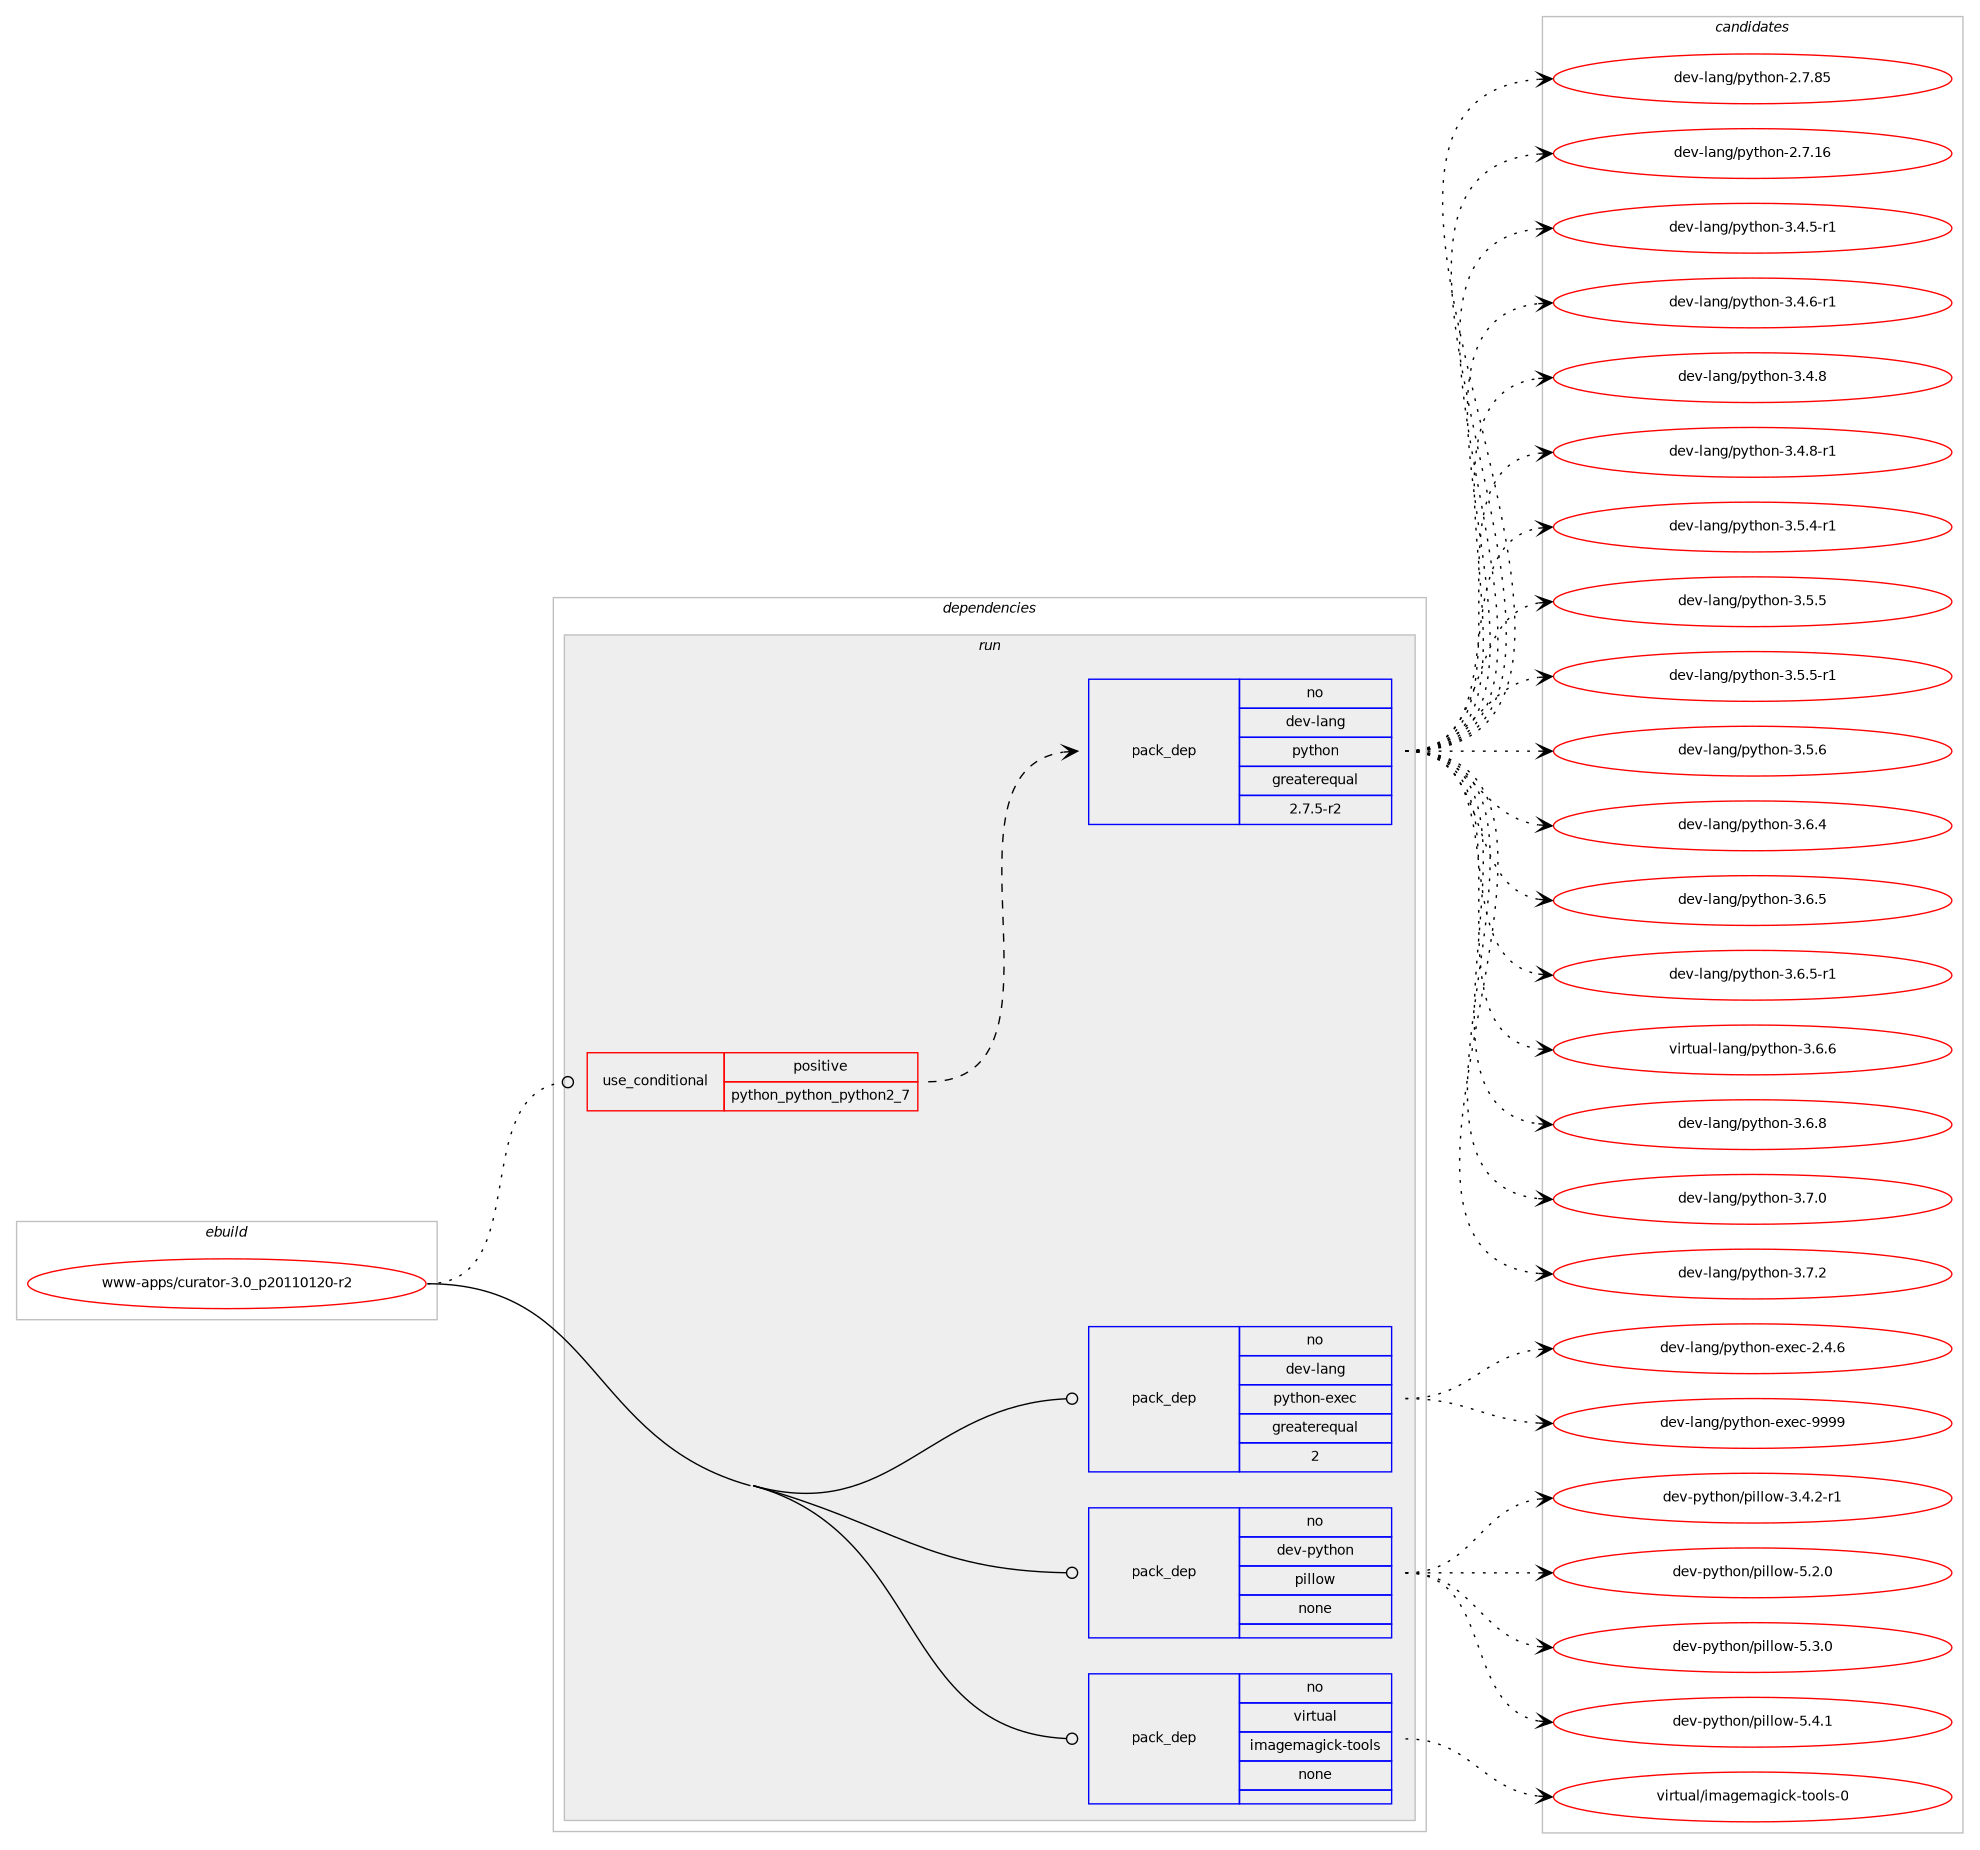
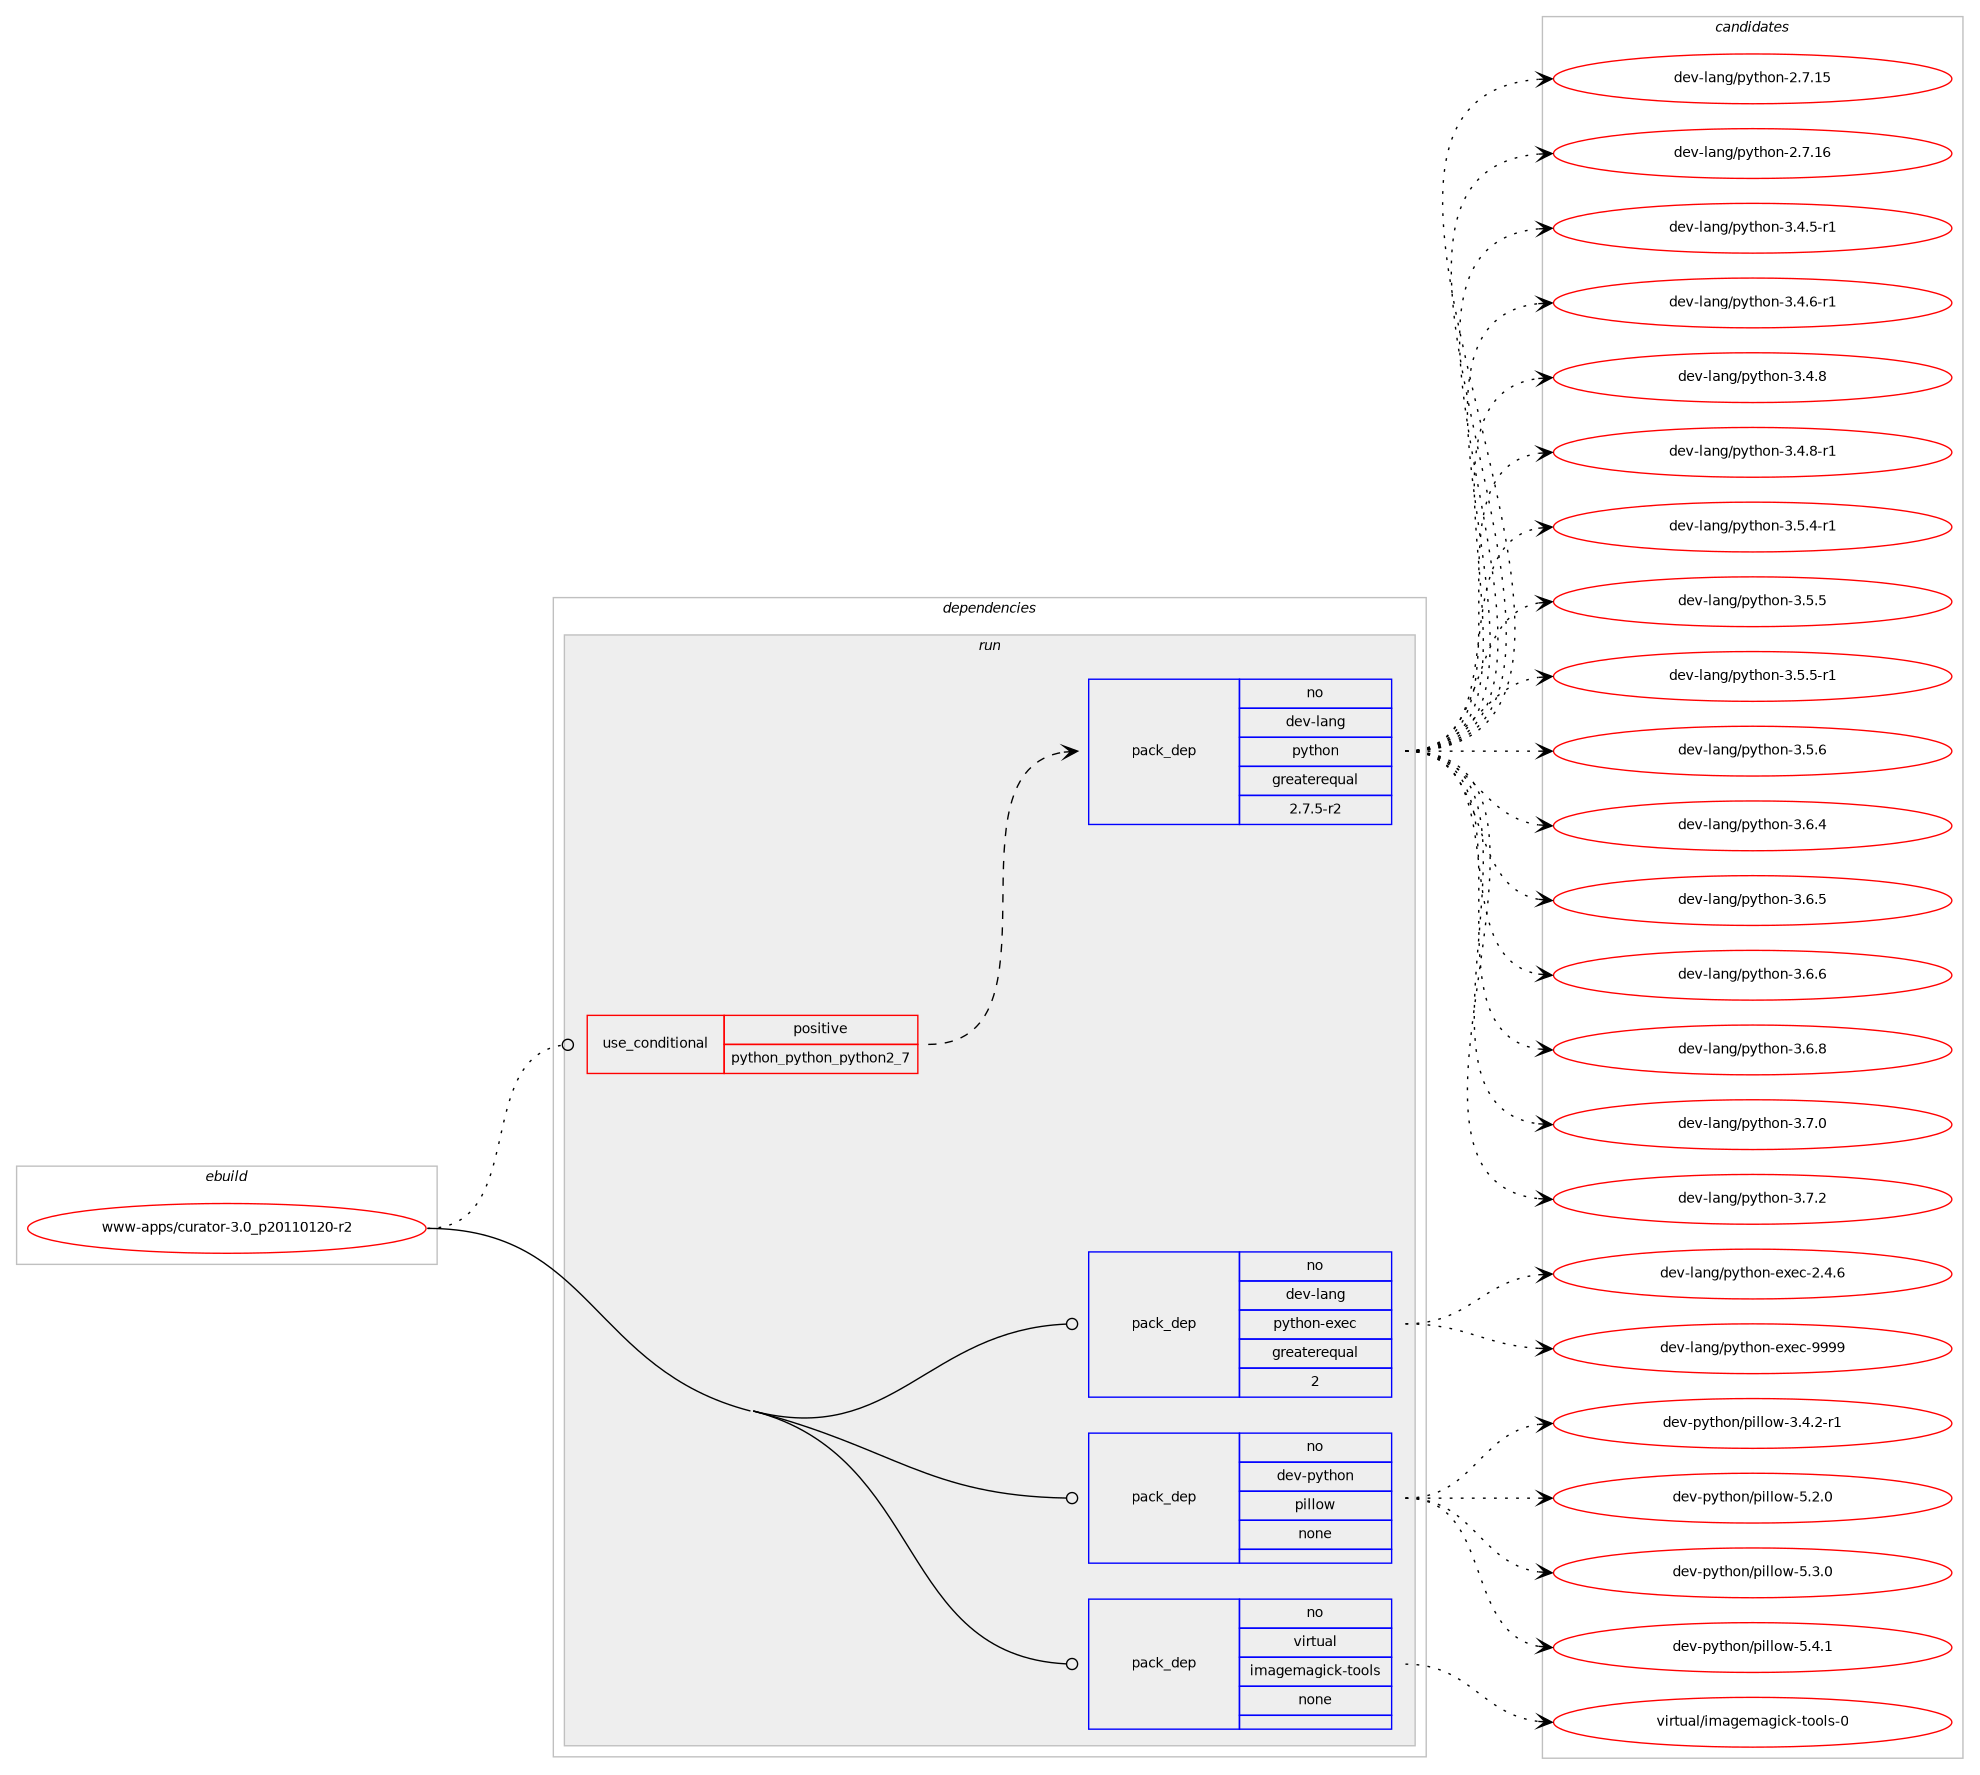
(1753, 79) -> (1753, 79)
(1753, 975) -> none
(1753, 1050) -> (1753, 975)
